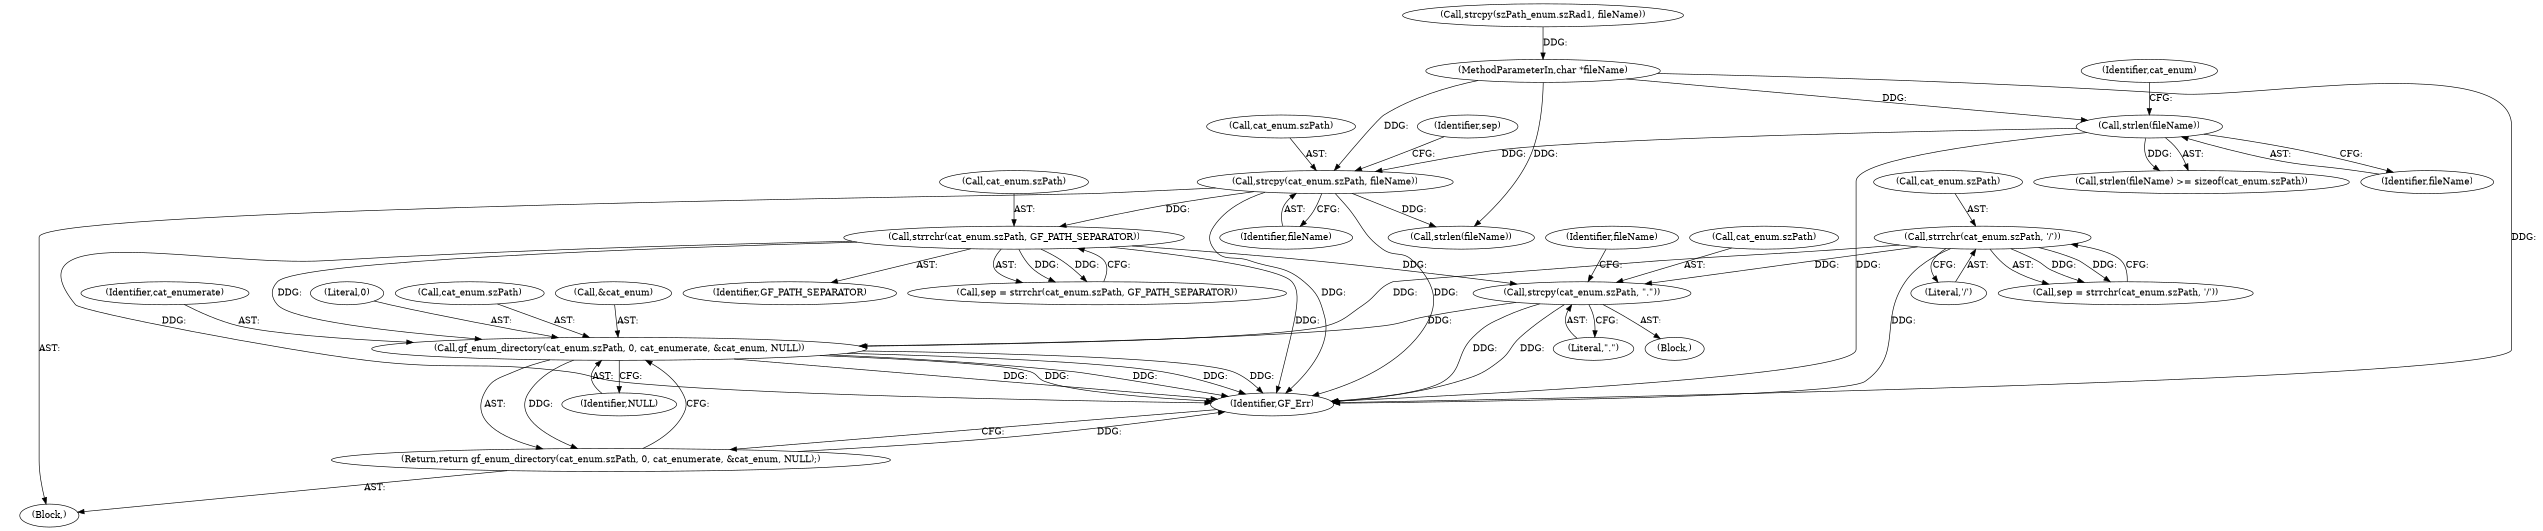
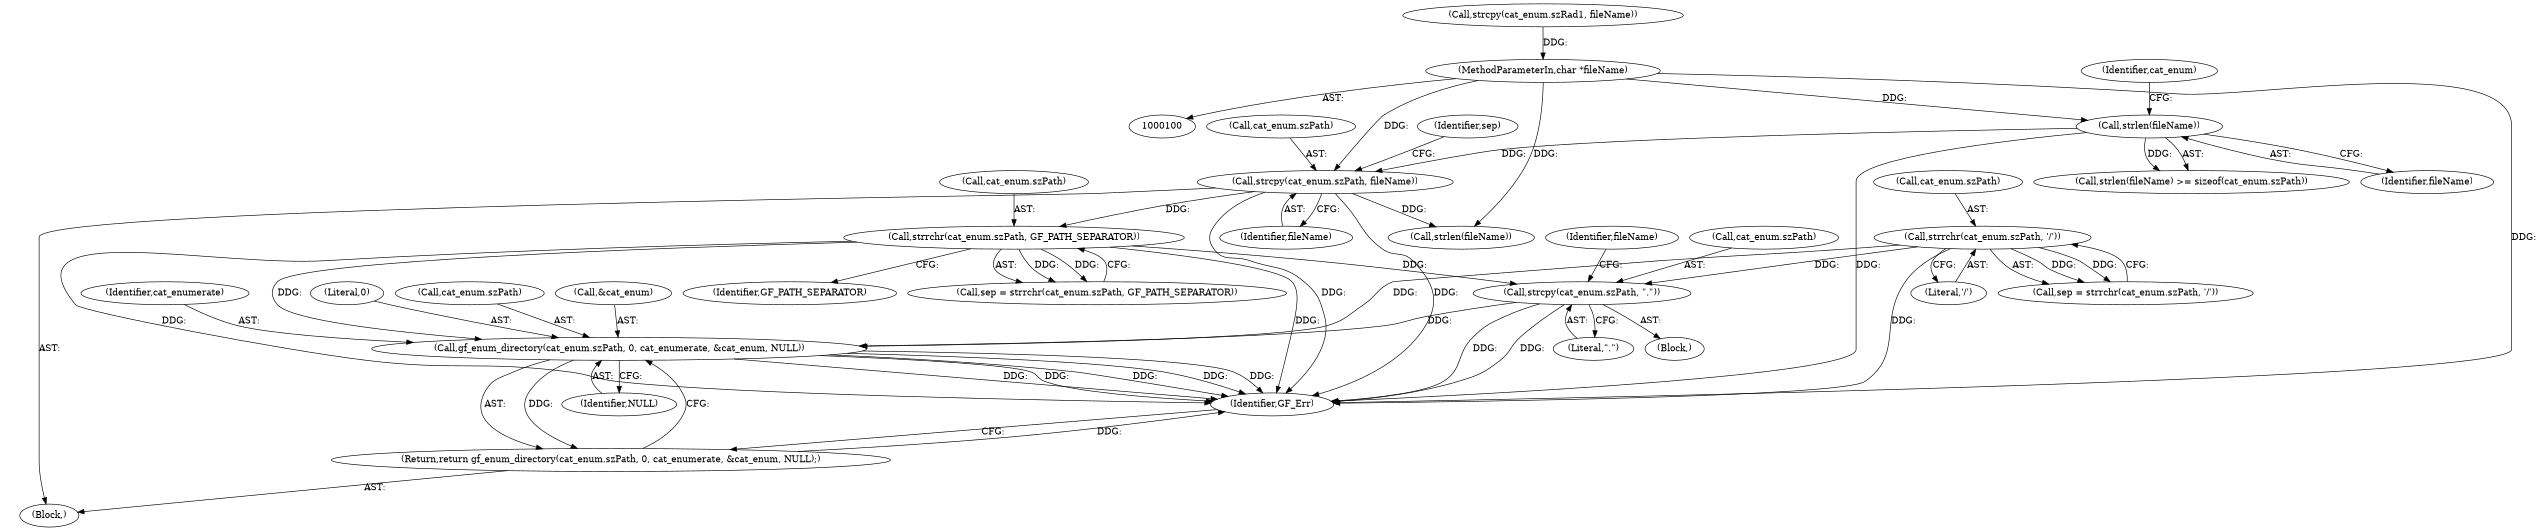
(1543, 15) -> (1543, 15)
none -> (1162, 126)
(929, 265) -> (929, 265)
